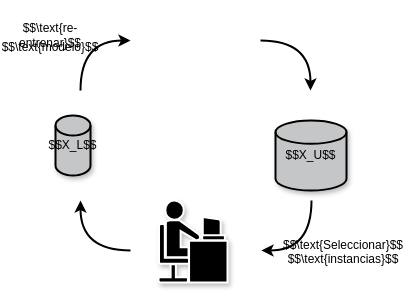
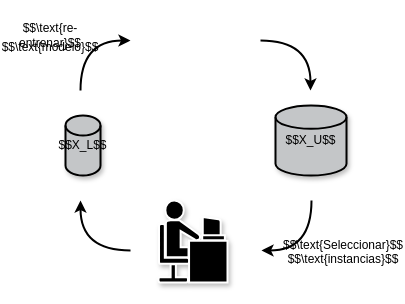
(73, 146) -> (83, 146)
(311, 156) -> (311, 141)
